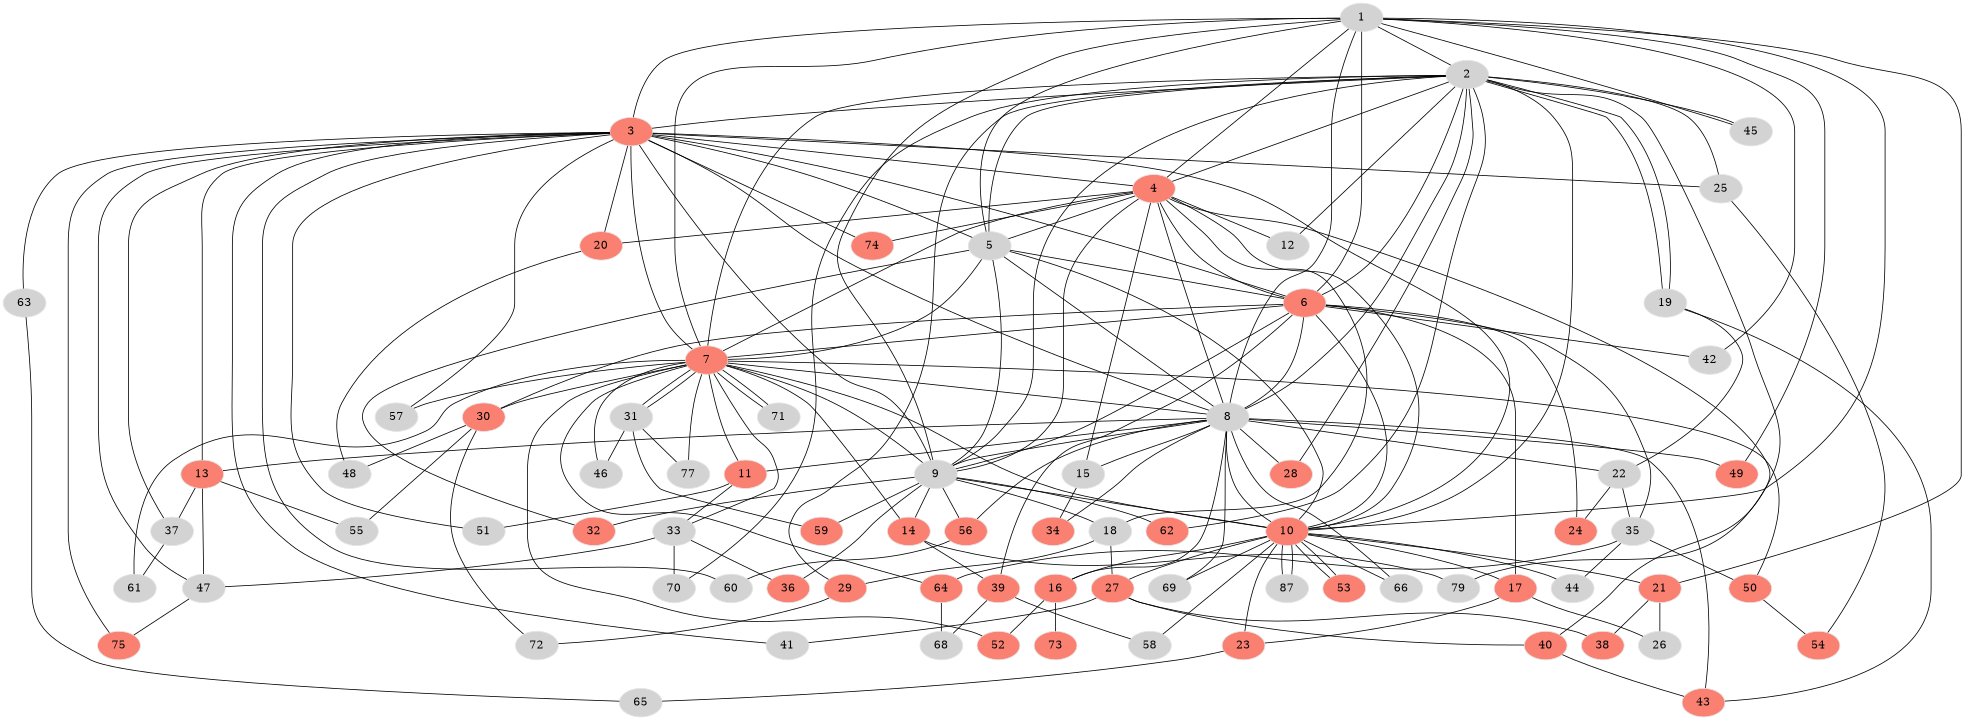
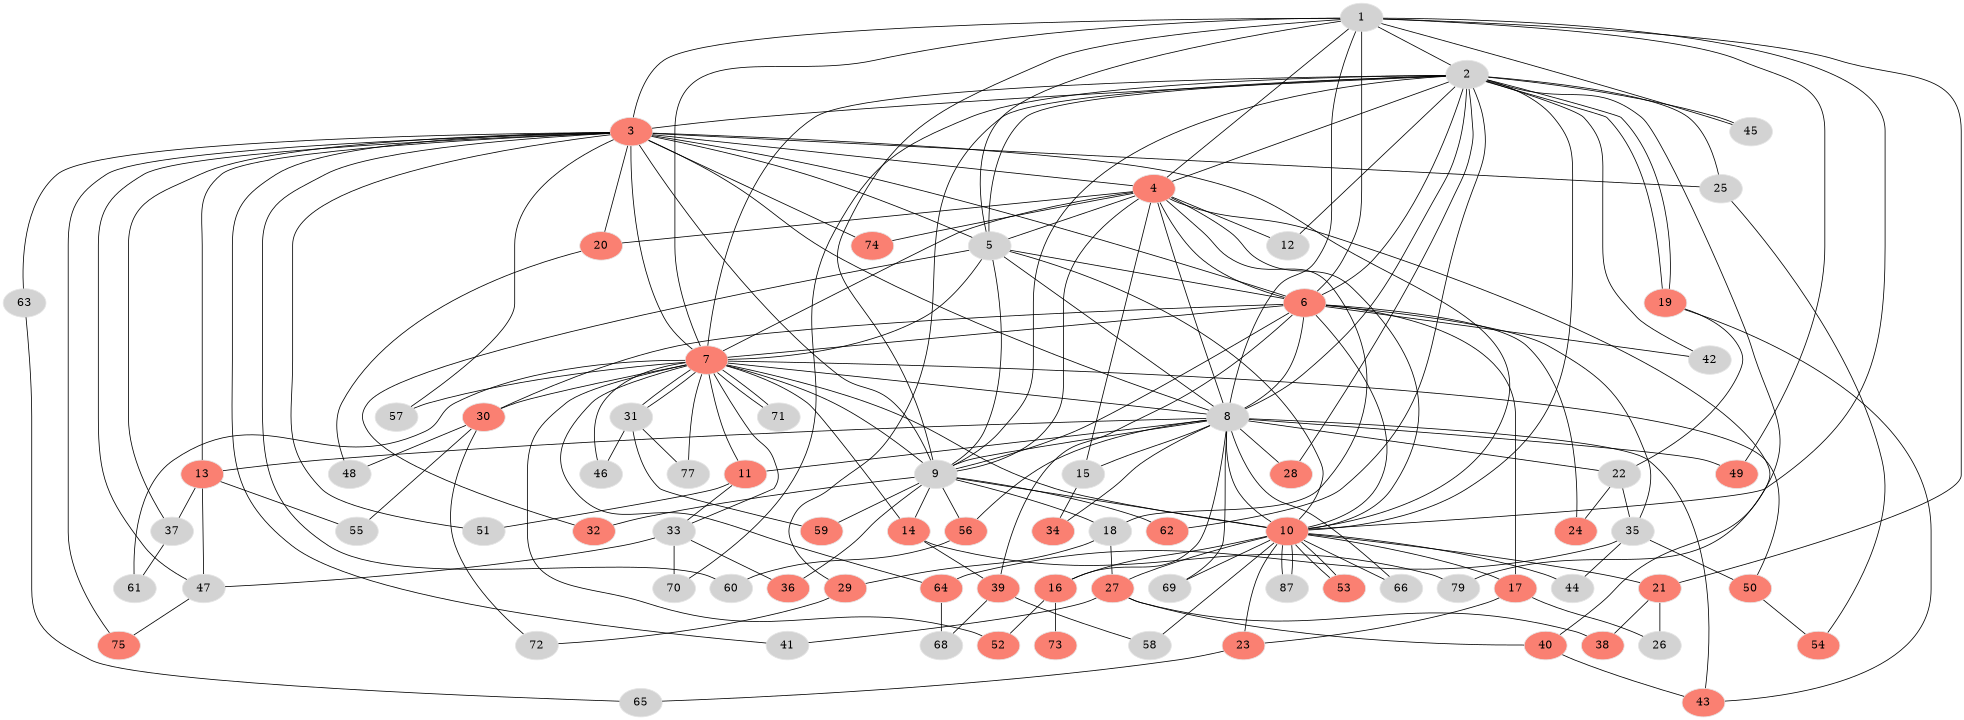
(1722, 71) -> (1603, 201)
(1665, 303) -> (1665, 303)
